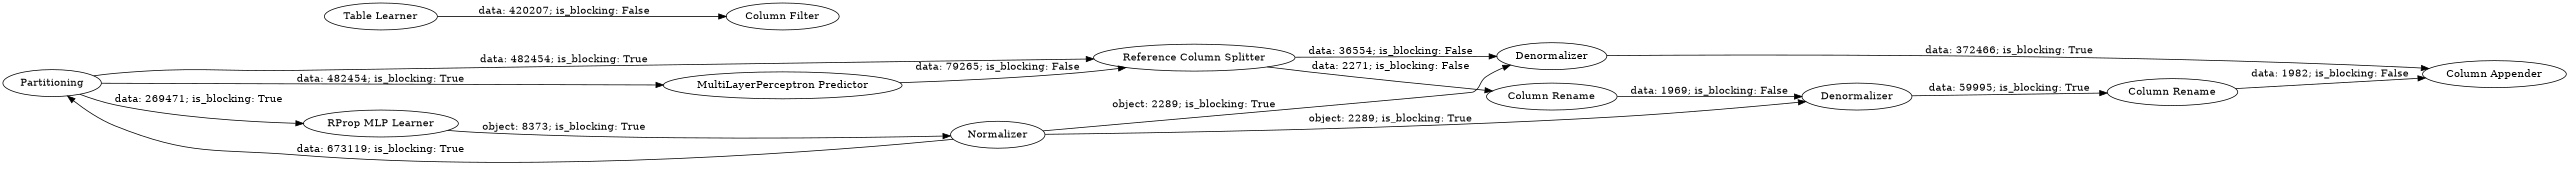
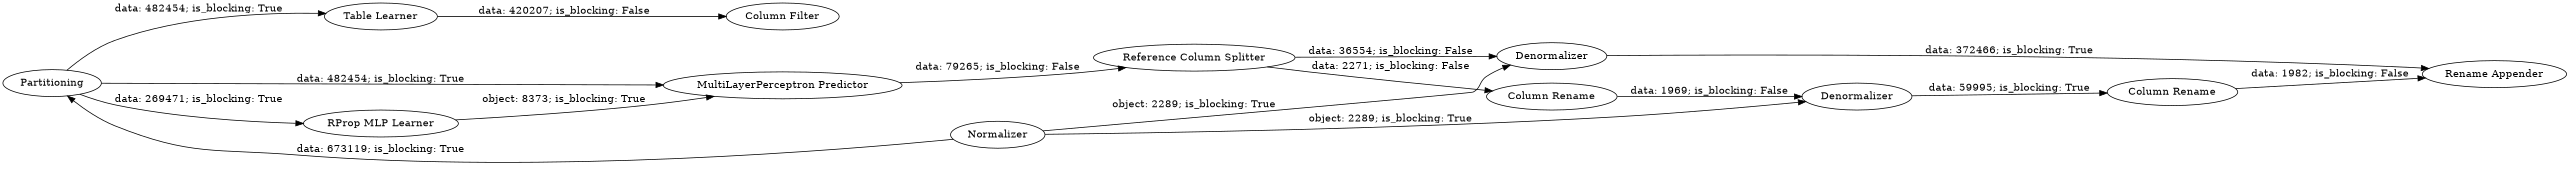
(590, 66) -> (187, 22)
(2494, 74) -> (2494, 74)
(695, 138) -> (581, 111)
